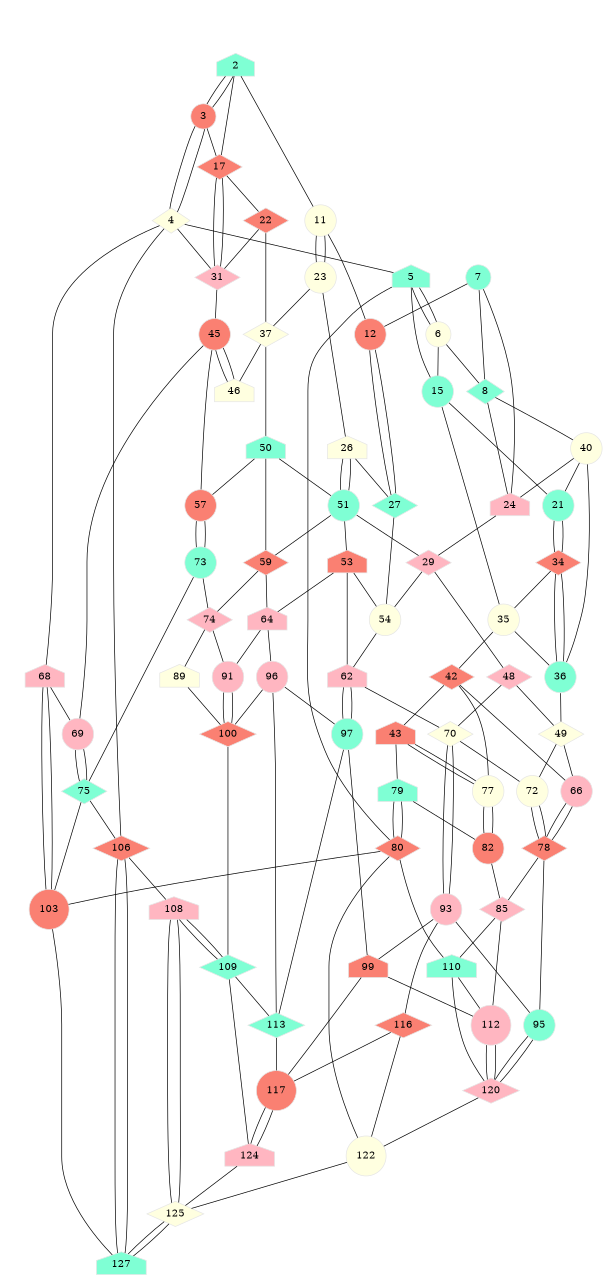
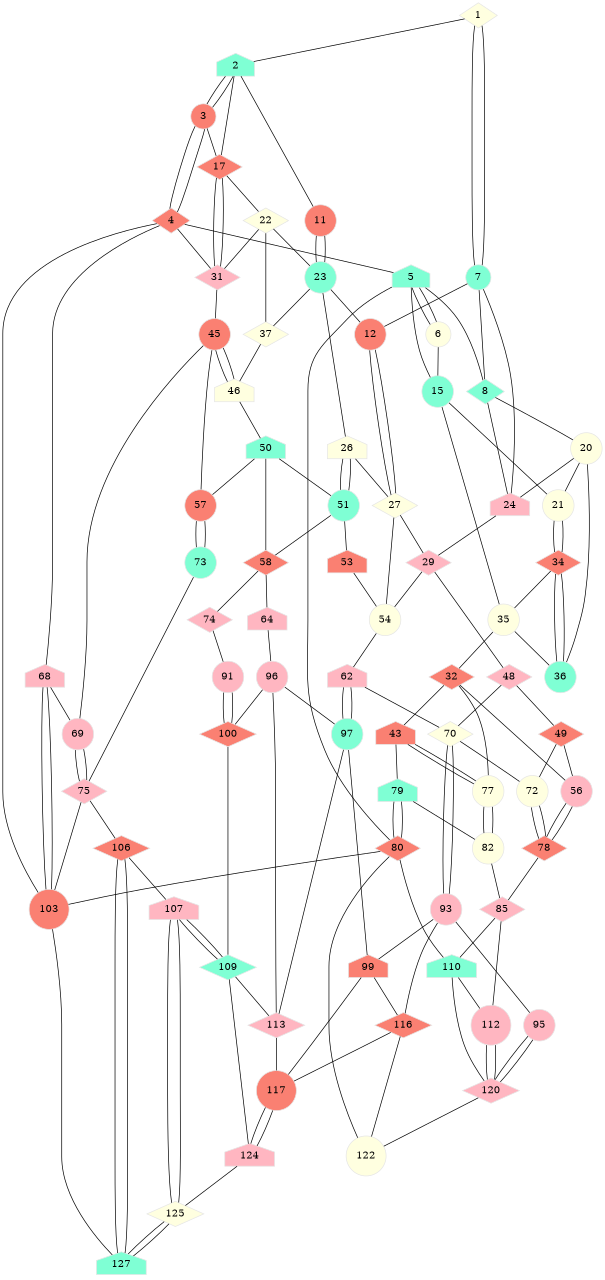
none -> (478, 15)
(171, 221) -> (171, 221)
(266, 221) -> (266, 221)
(321, 221) -> (321, 221)
none -> (288, 244)
(349, 276) -> (345, 306)
(321, 277) -> (321, 277)
(463, 364) -> (463, 328)
(266, 391) -> (250, 420)
(586, 448) -> (586, 448)
(395, 505) -> (395, 505)
(558, 505) -> (558, 505)
(114, 525) -> (3, 515)
(388, 536) -> (412, 534)
(266, 563) -> (266, 563)
(205, 593) -> none
(303, 594) -> none
(347, 619) -> none
(249, 647) -> none
(180, 677) -> none
(452, 677) -> (452, 677)
(561, 707) -> none
(561, 734) -> (561, 734)
(84, 791) -> (84, 791)
(577, 791) -> (577, 791)
(488, 848) -> (488, 848)
(174, 909) -> (174, 909)
(542, 935) -> none
(431, 997) -> (386, 996)
(276, 1025) -> (276, 1025)
(539, 1025) -> (539, 1025)
(269, 1185) -> none
